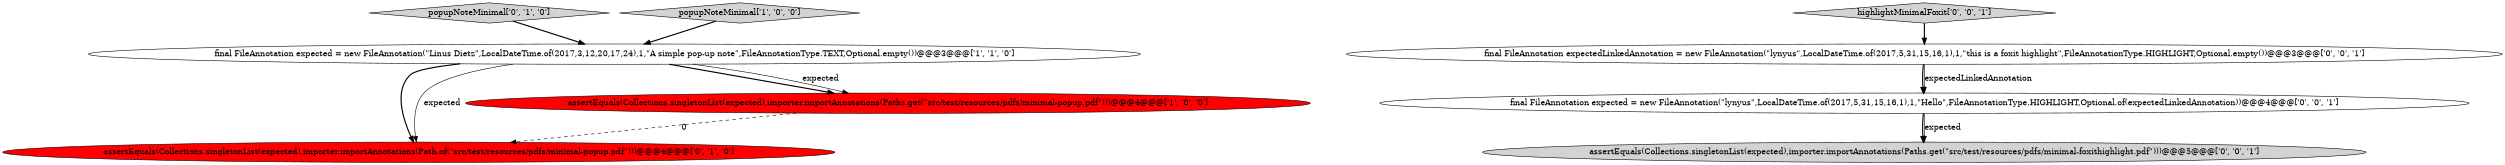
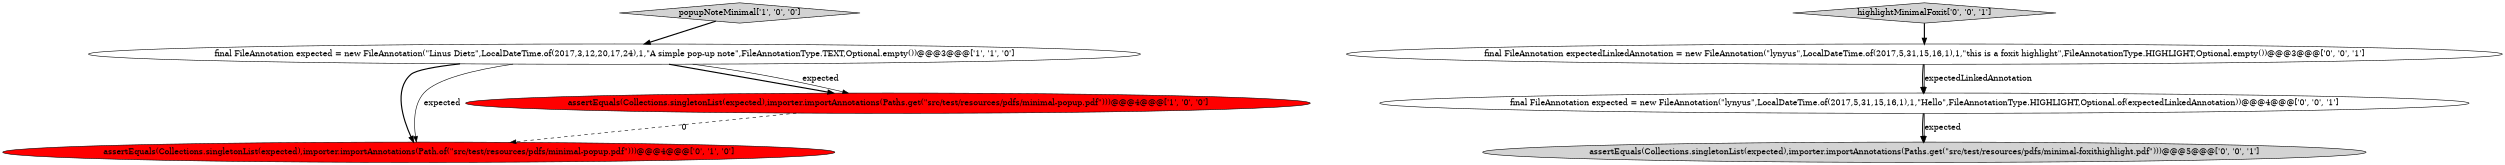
(489, 13) -> none
